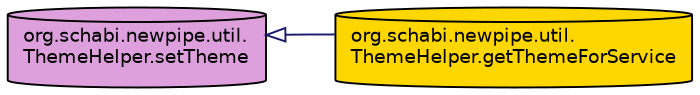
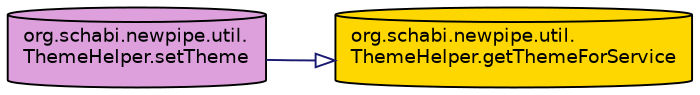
(310, 34) -> (291, 60)
